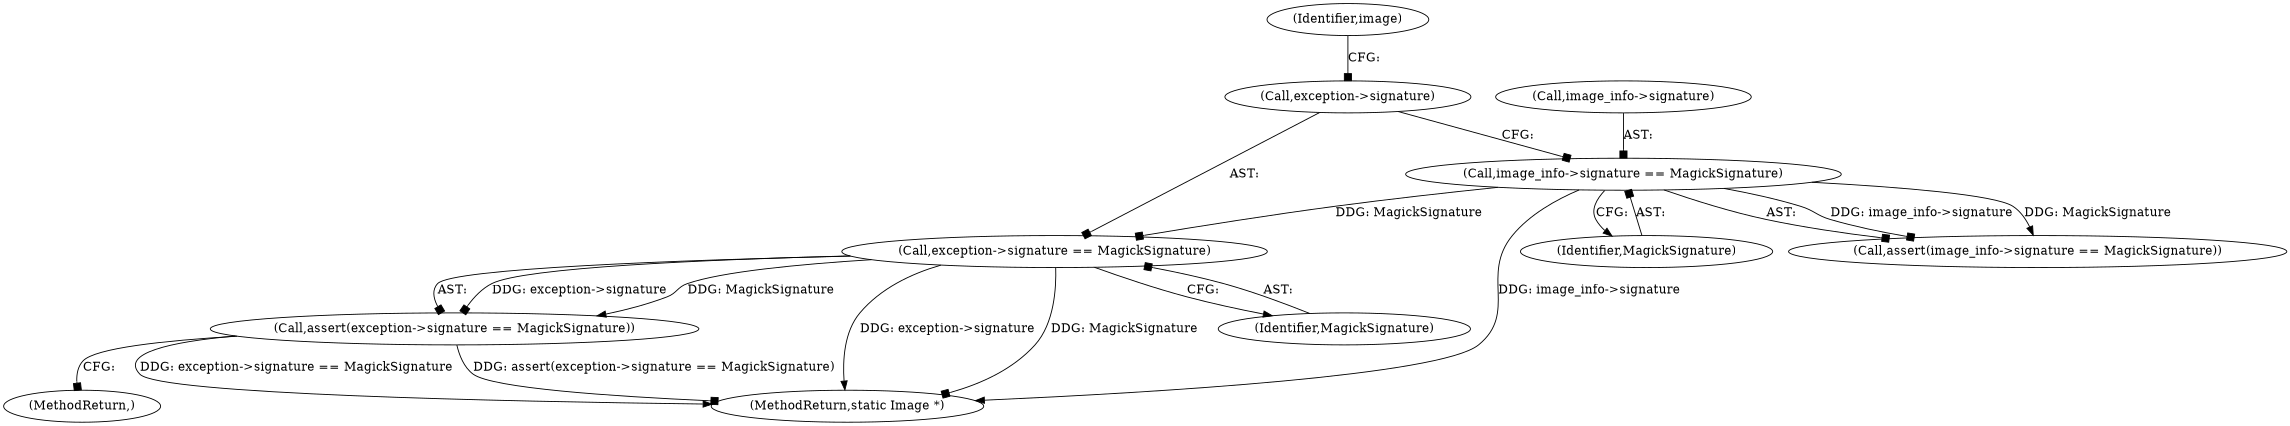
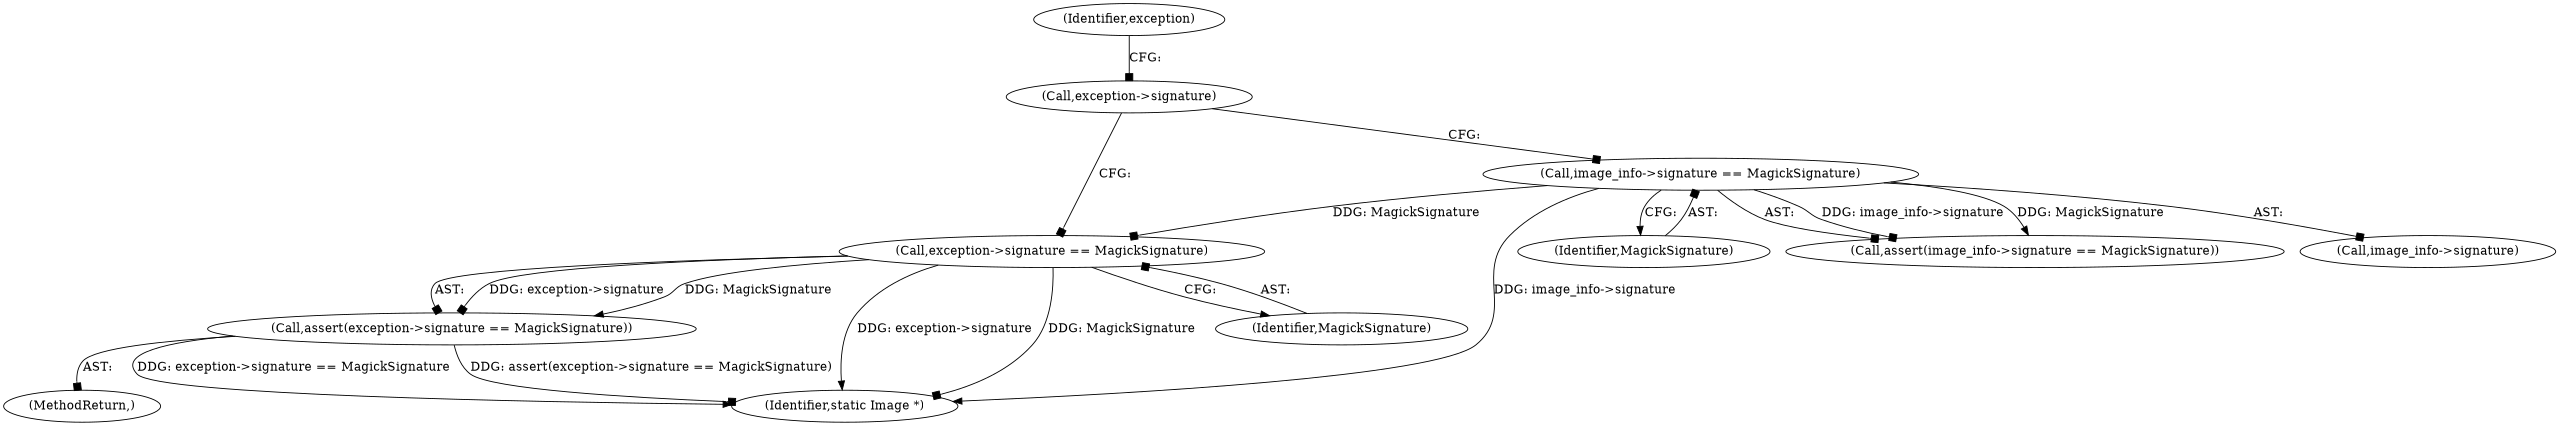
(1348, 20) -> (1129, 20)
(1623, 131) -> (2120, 201)
(1247, 174) -> (1117, 174)
(101, 368) -> (100, 368)
(847, 406) -> (845, 406)
